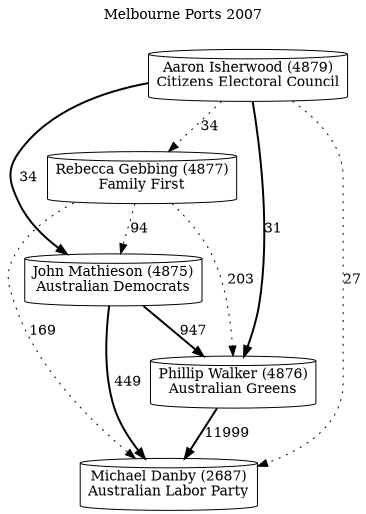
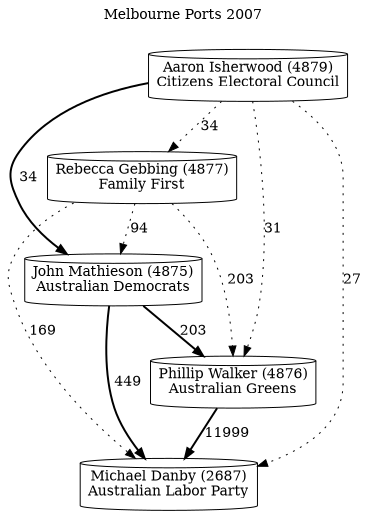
(264, 225) -> (264, 225)
(194, 331) -> (194, 331)
